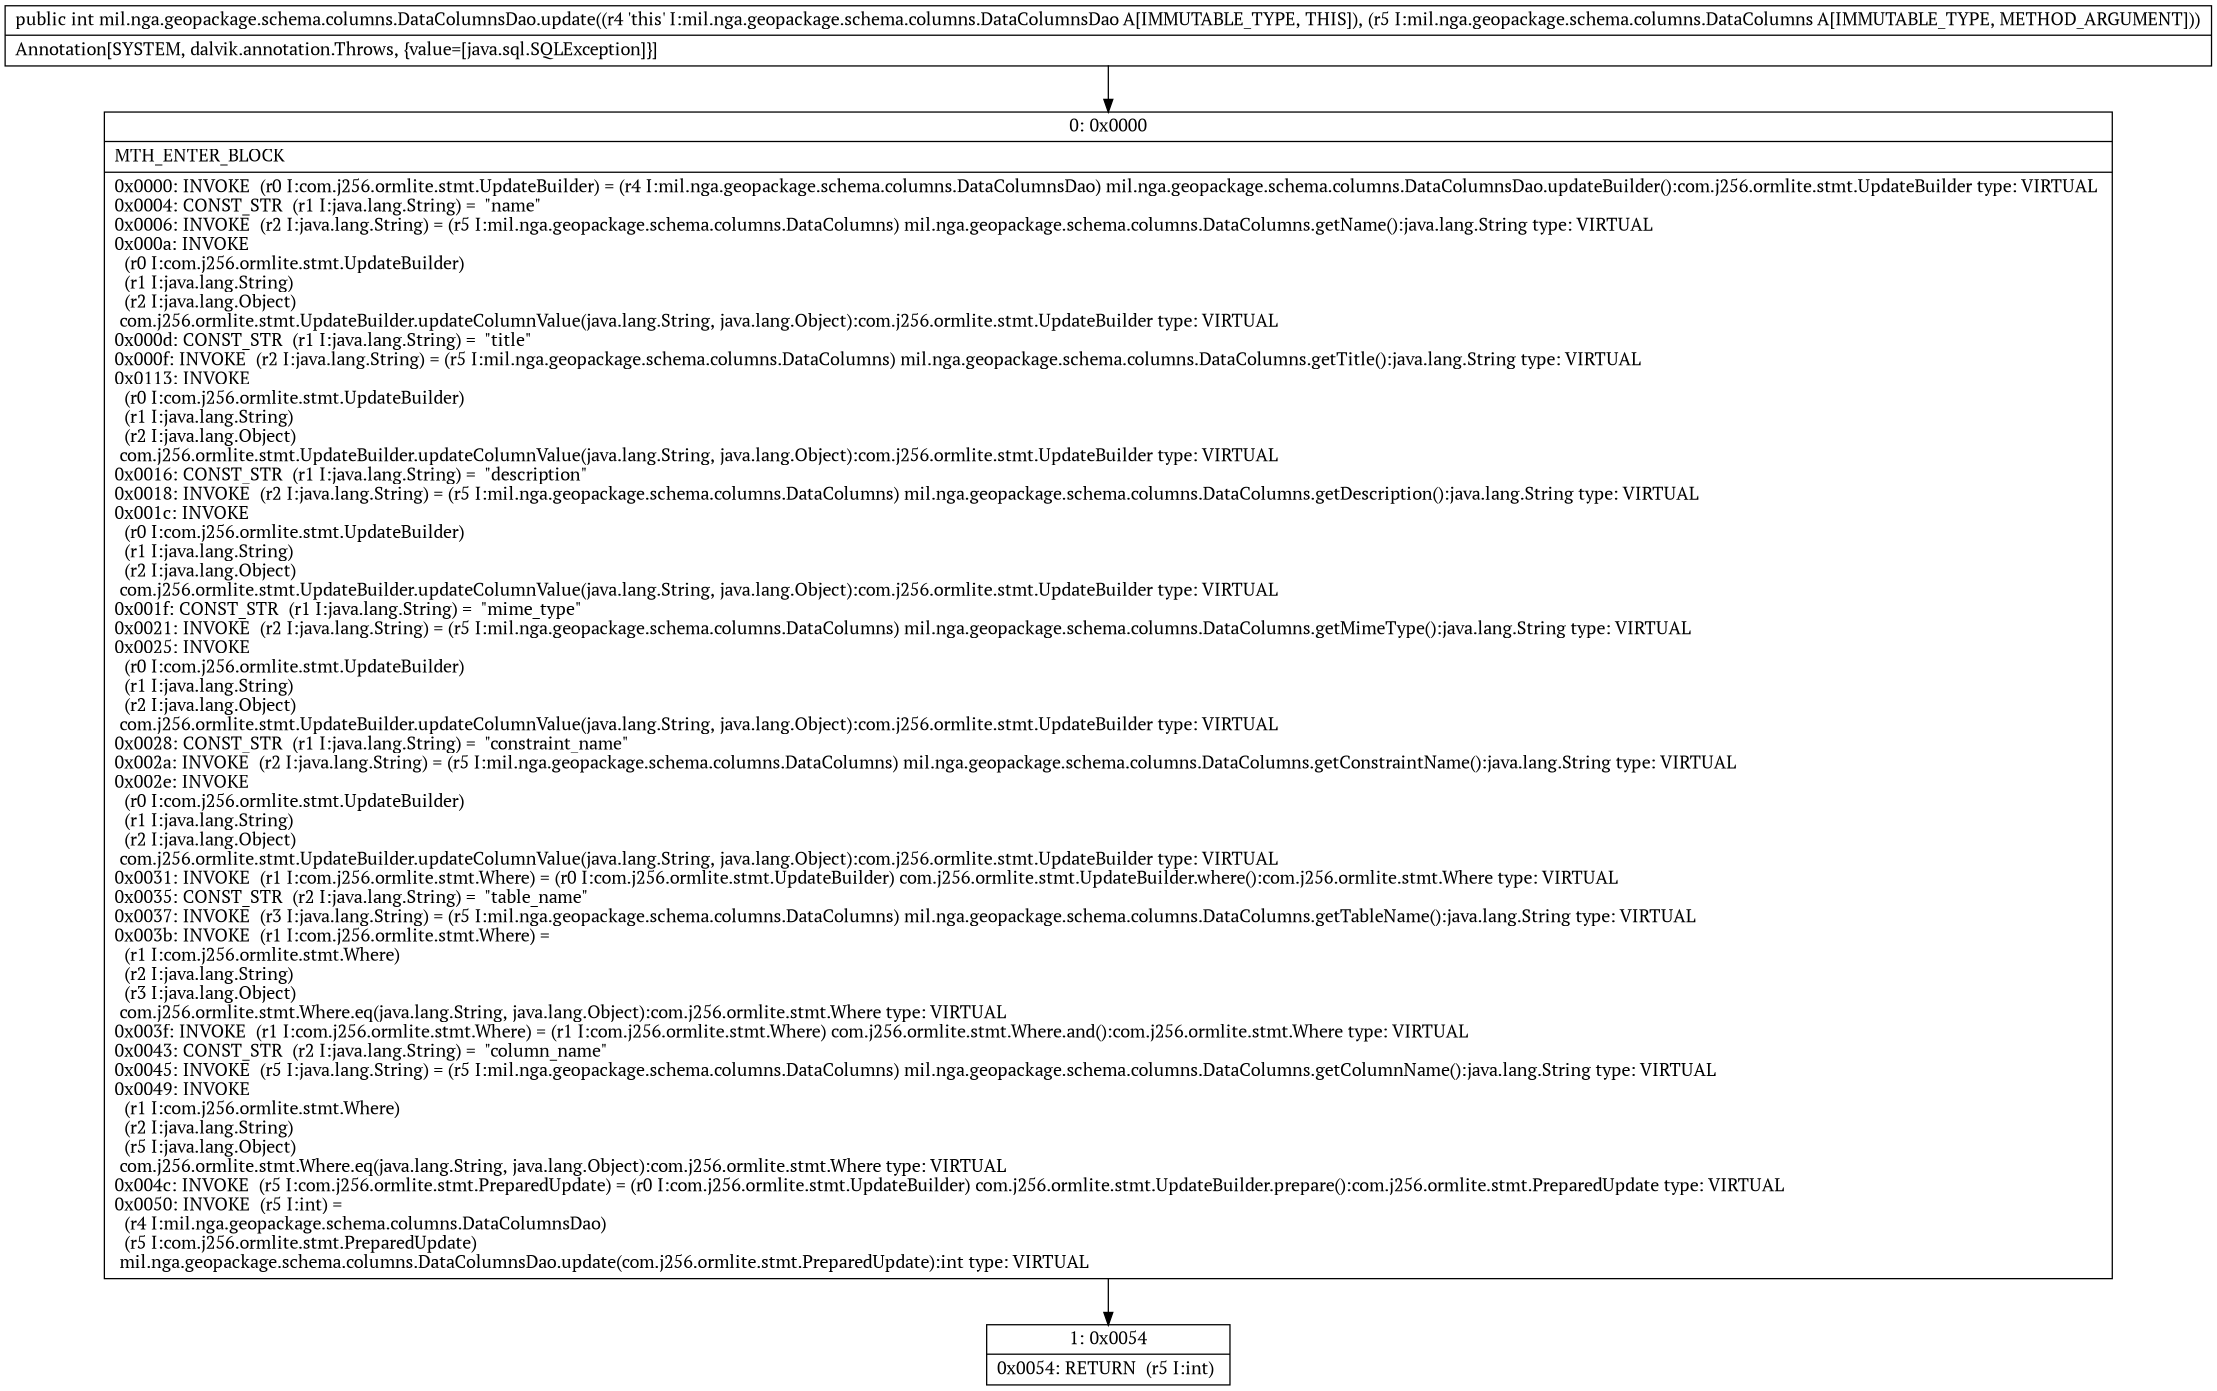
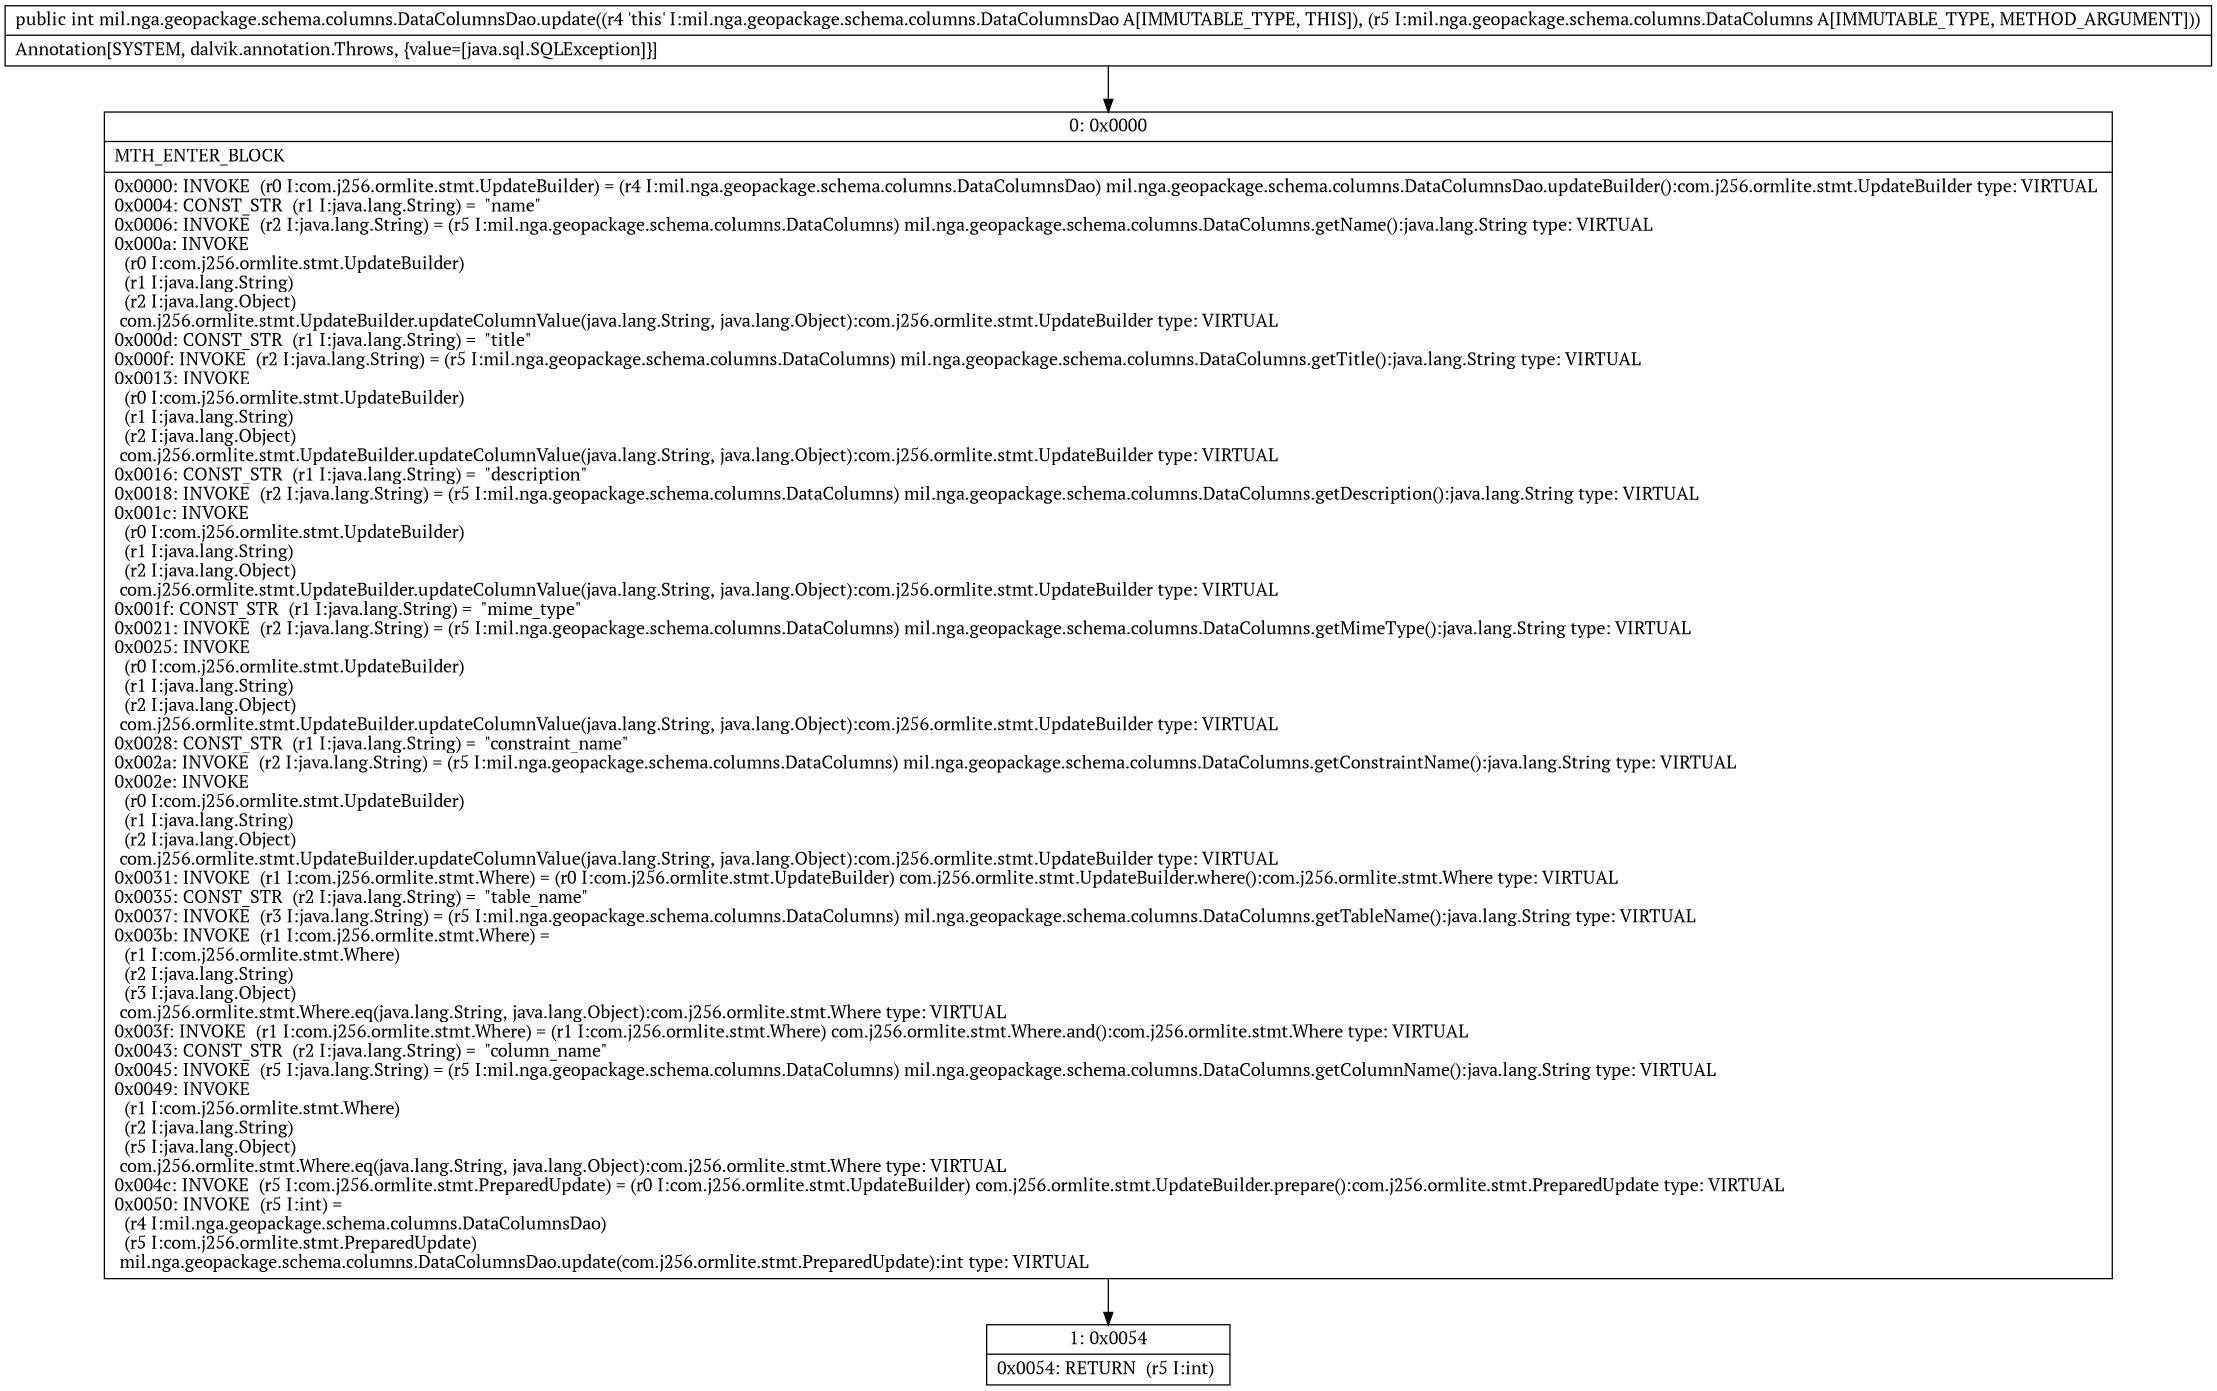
(188, 379) -> (188, 379)
